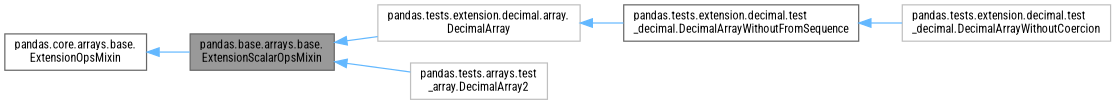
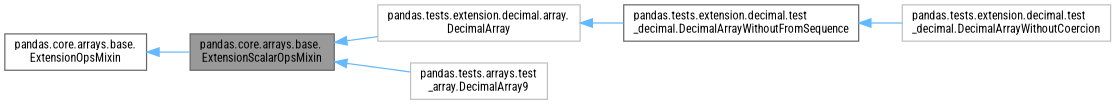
(262, 52) -> (262, 52)
(479, 81) -> (479, 81)
